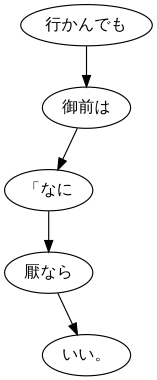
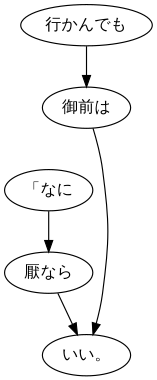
(70, 144) -> (108, 226)
